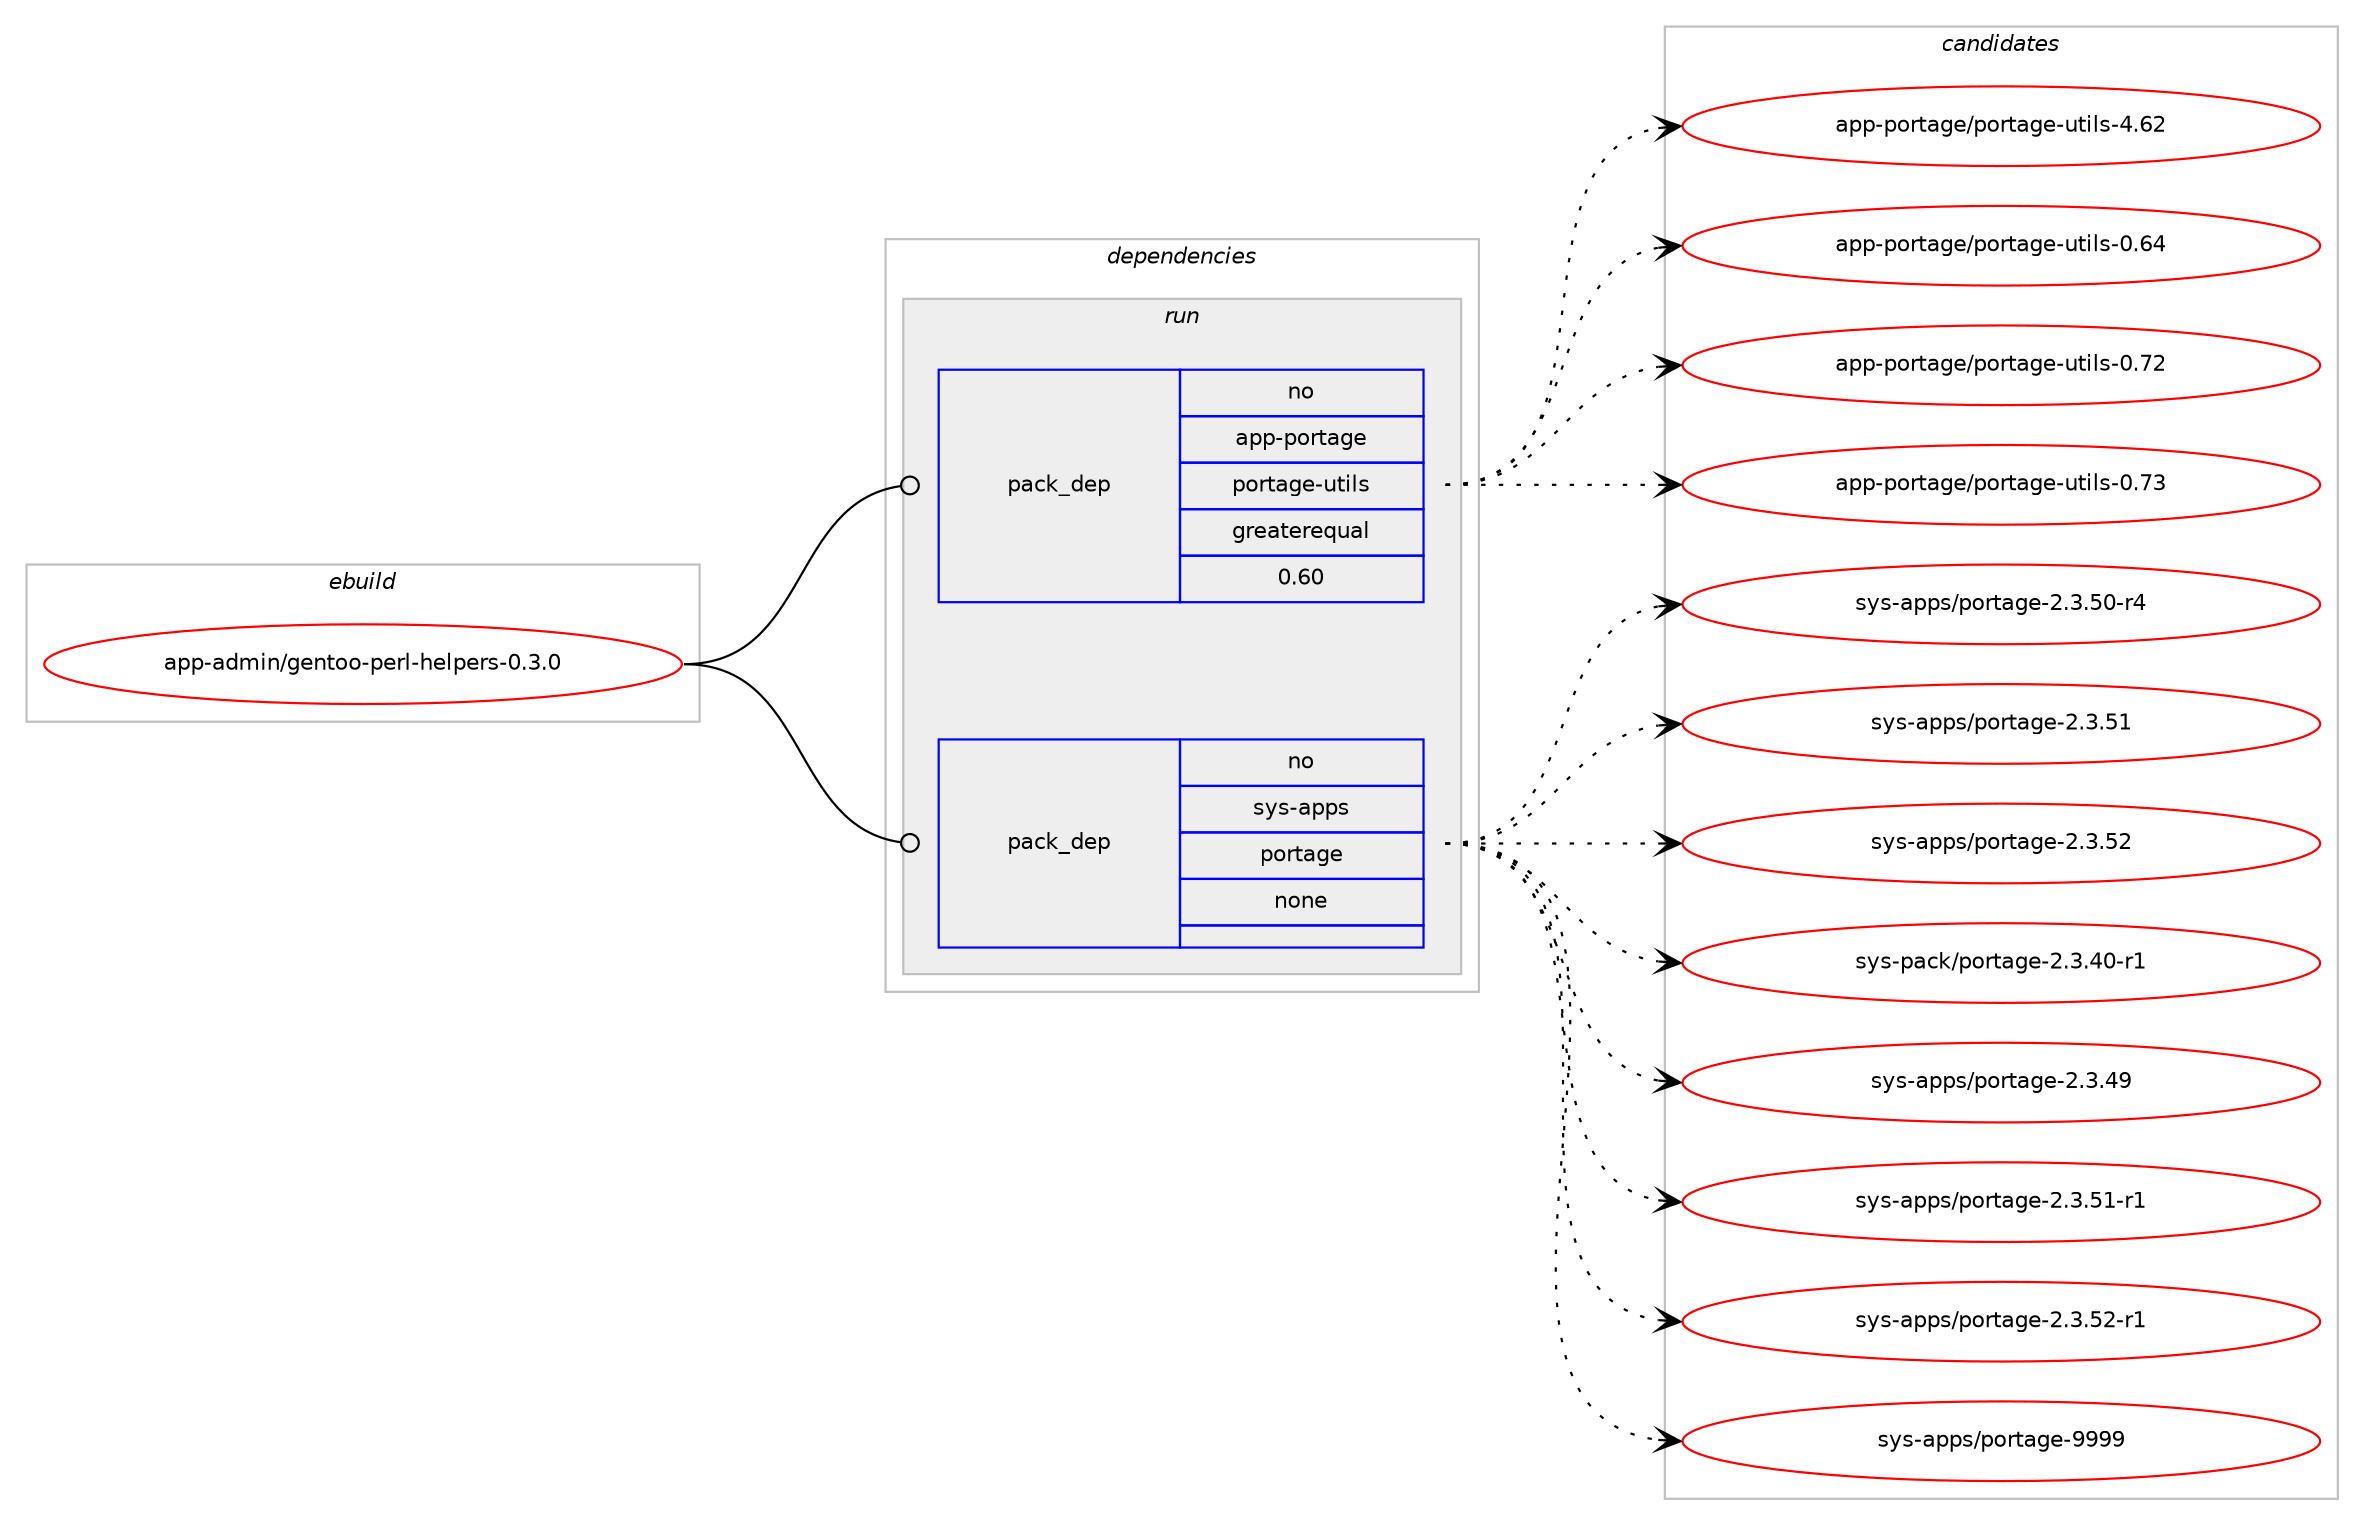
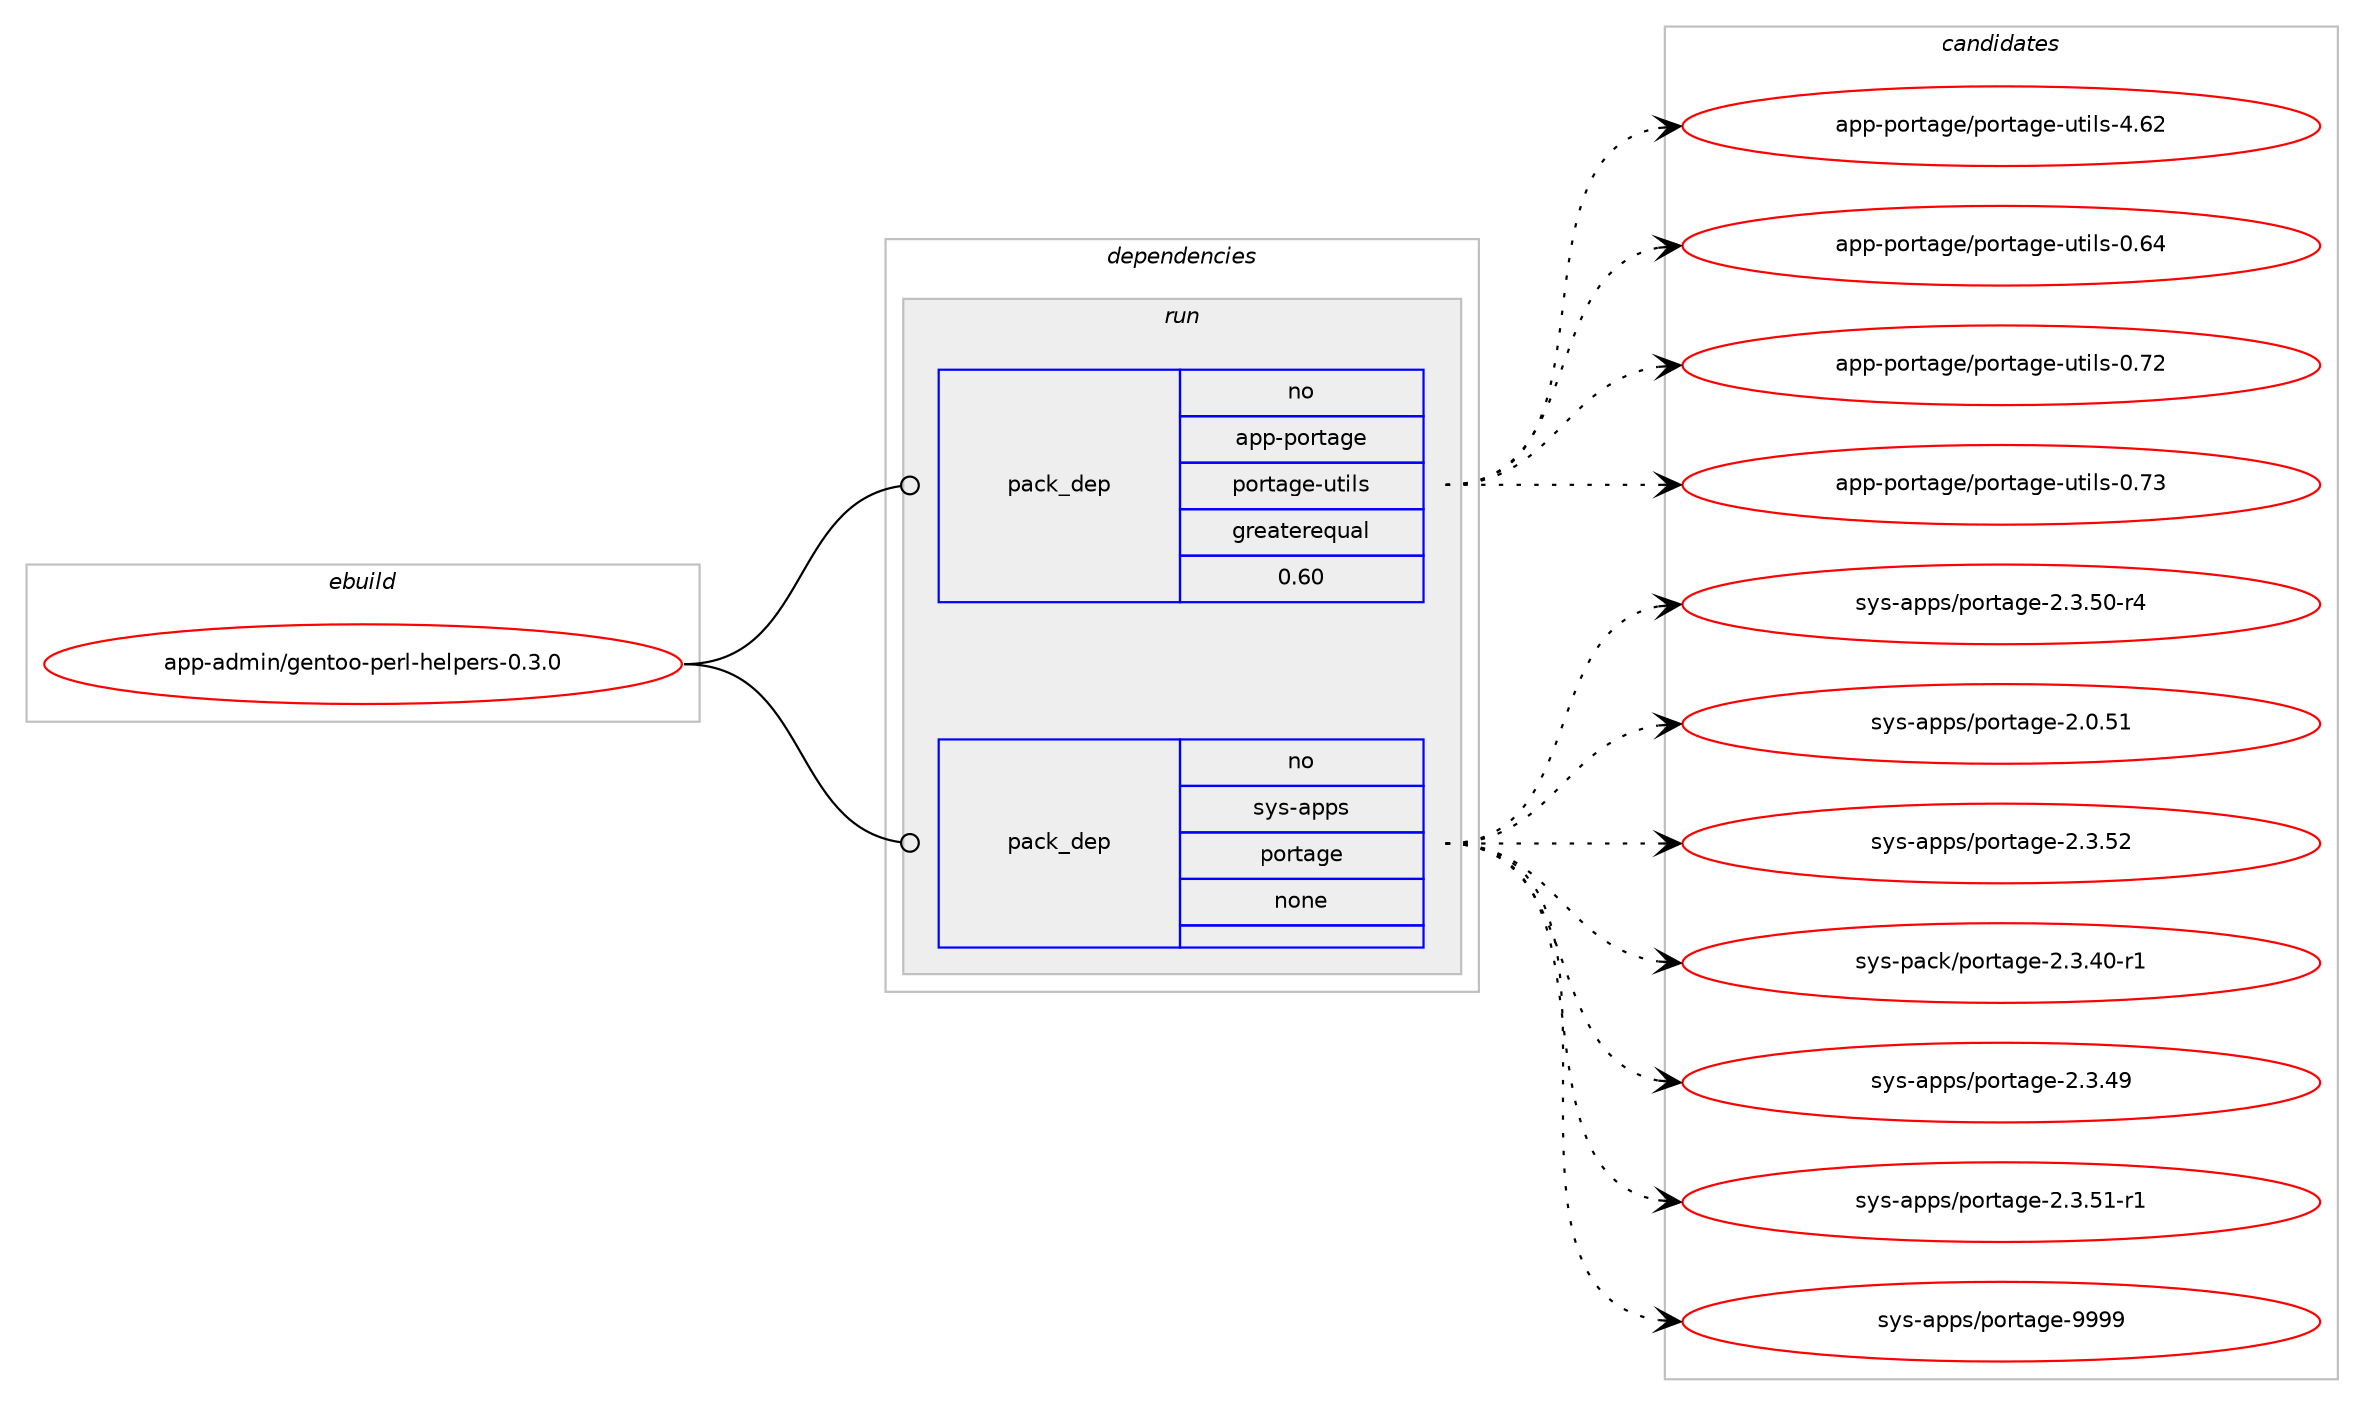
(2001, 724) -> (2001, 724)
(2001, 1322) -> none
